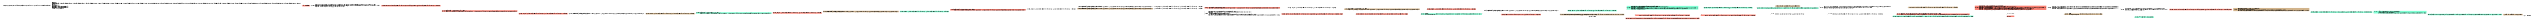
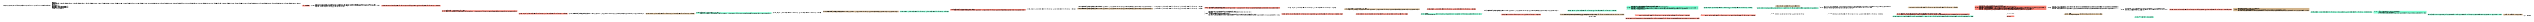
(797, 13) -> (797, 13)
